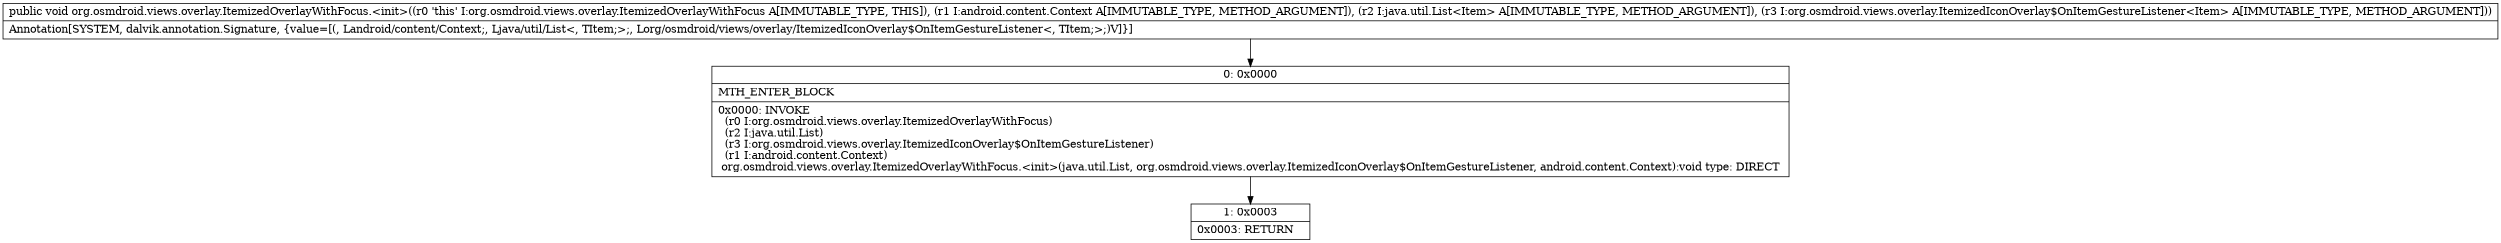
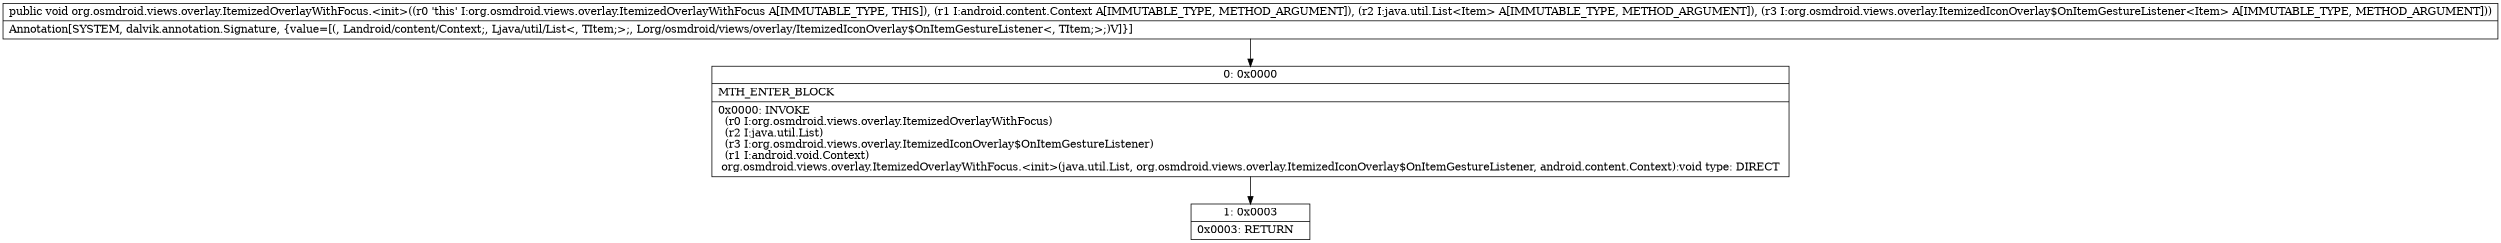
(803, 156) -> (794, 156)
